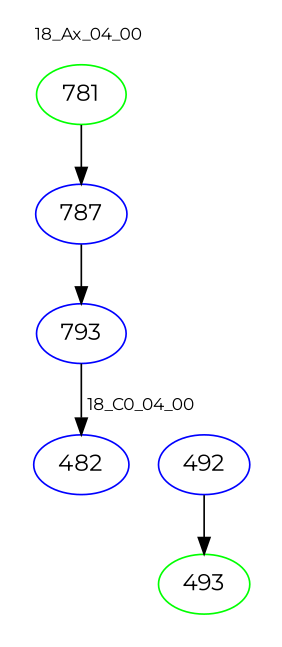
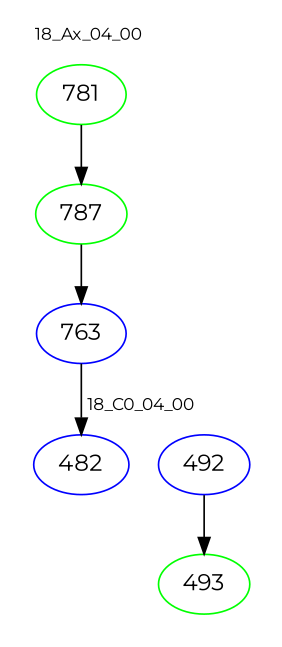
(81, 214) -> (81, 214)
(81, 334) -> (81, 334)
